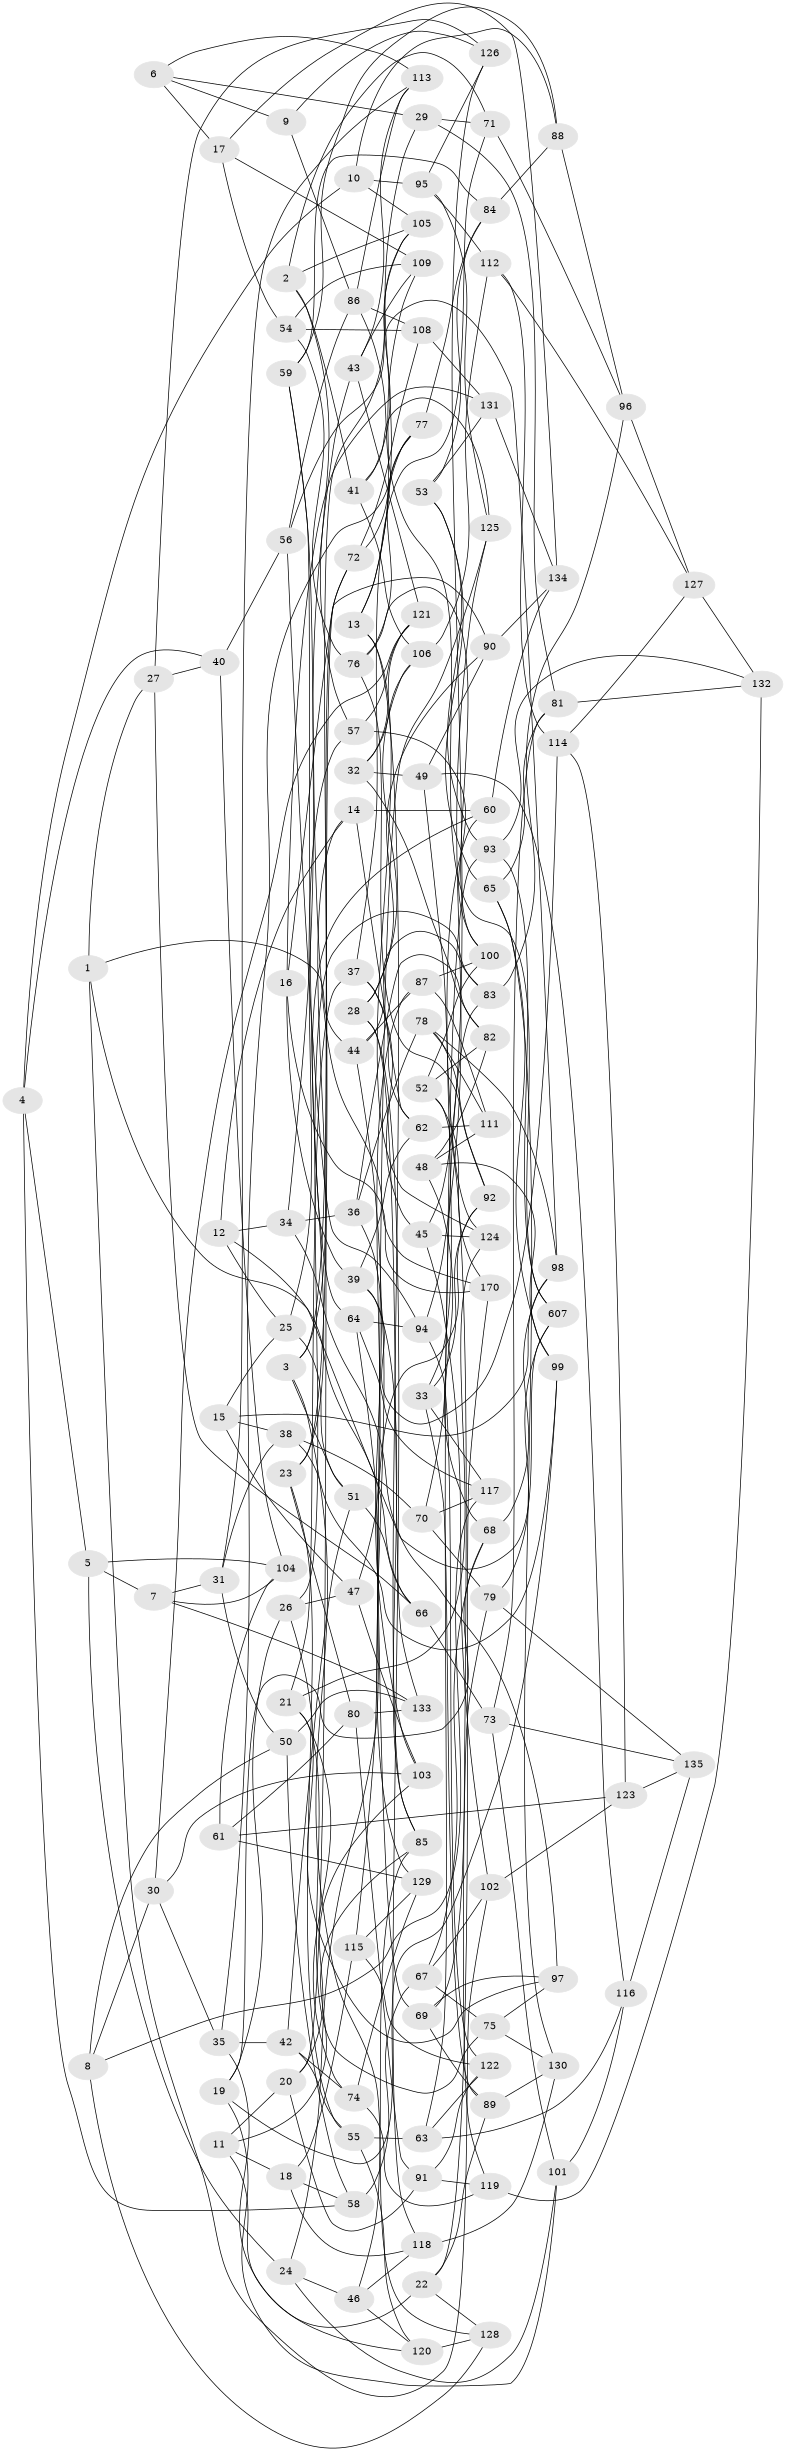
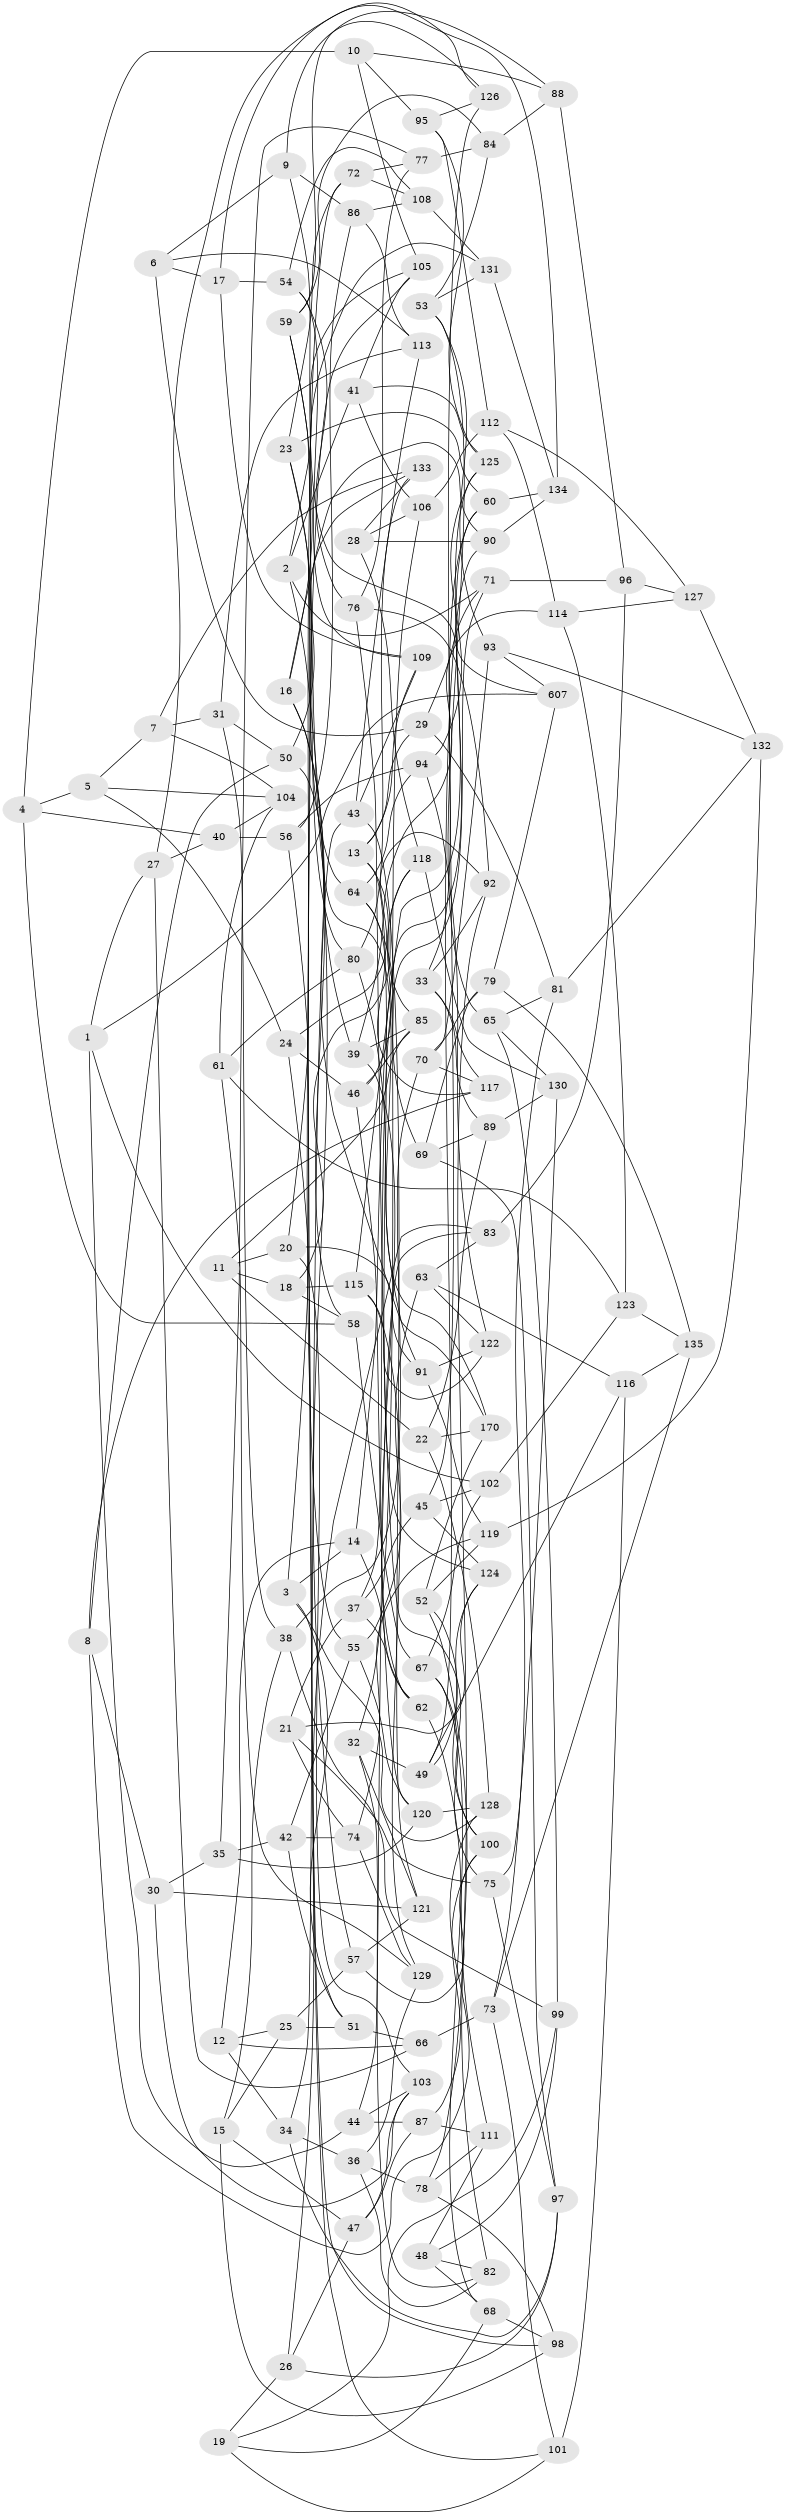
(474, 915) -> (326, 545)
